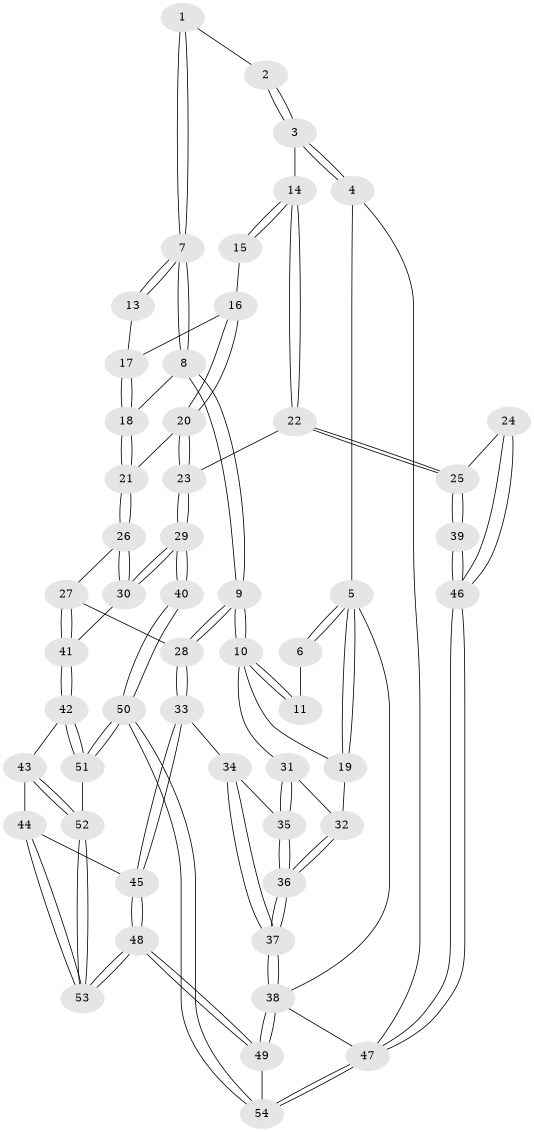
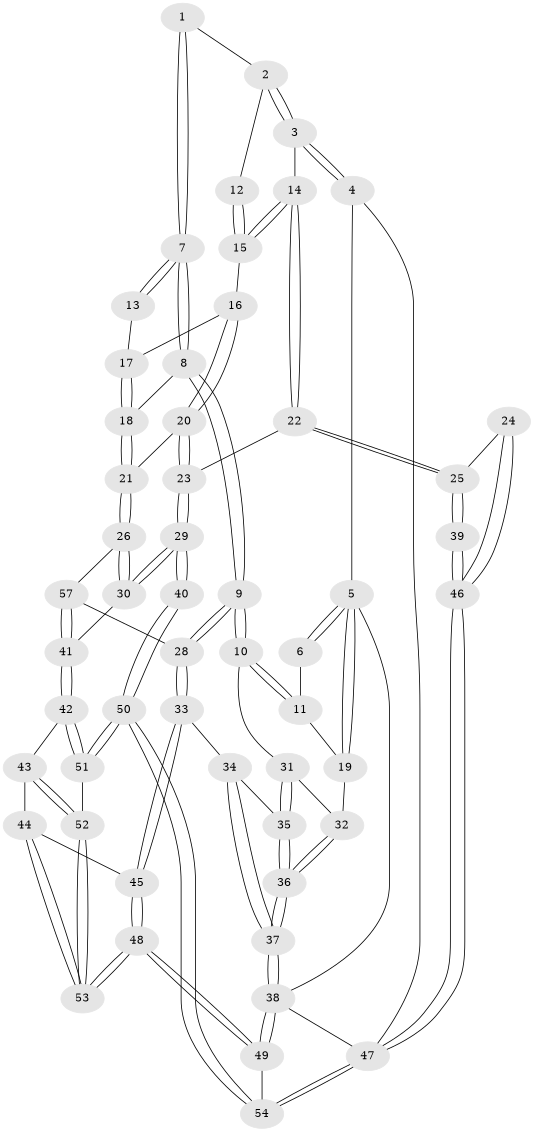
none -> (237, 191)
(67, 595) -> (67, 595)
(272, 725) -> (323, 739)
